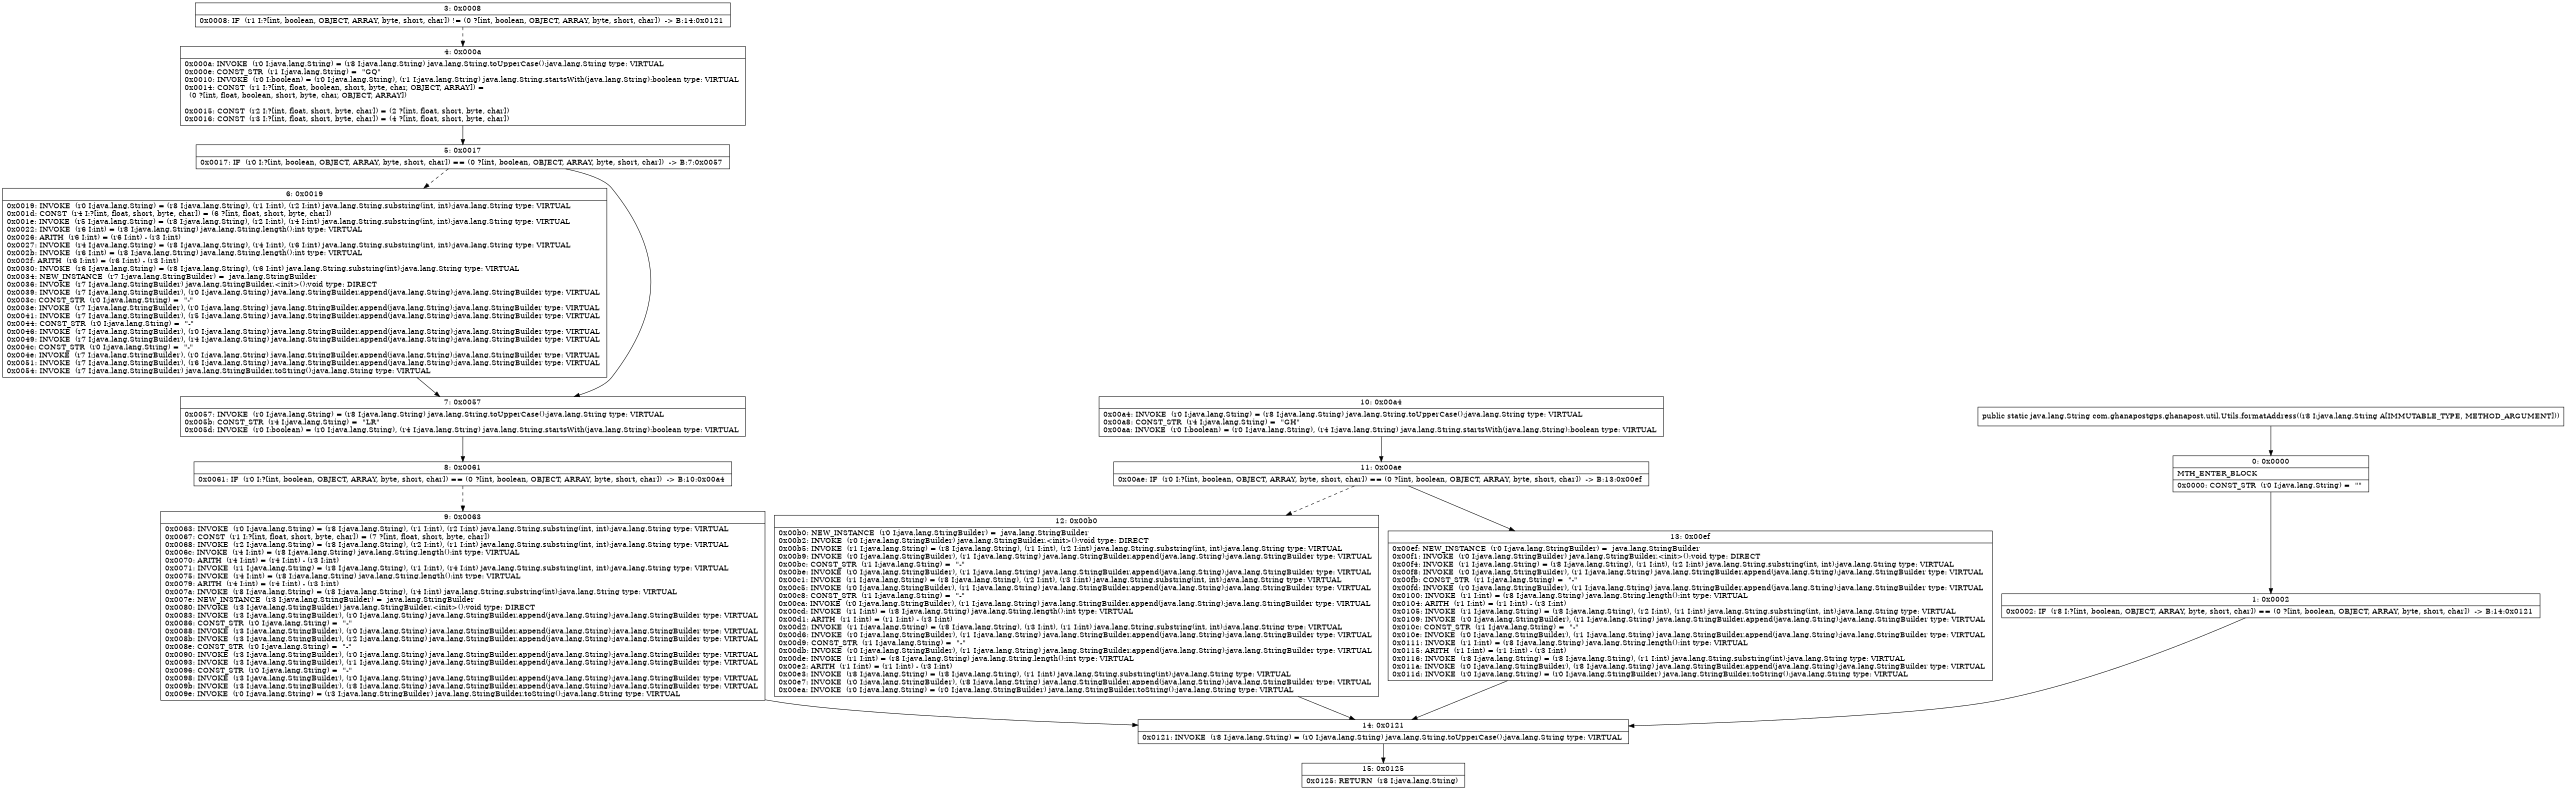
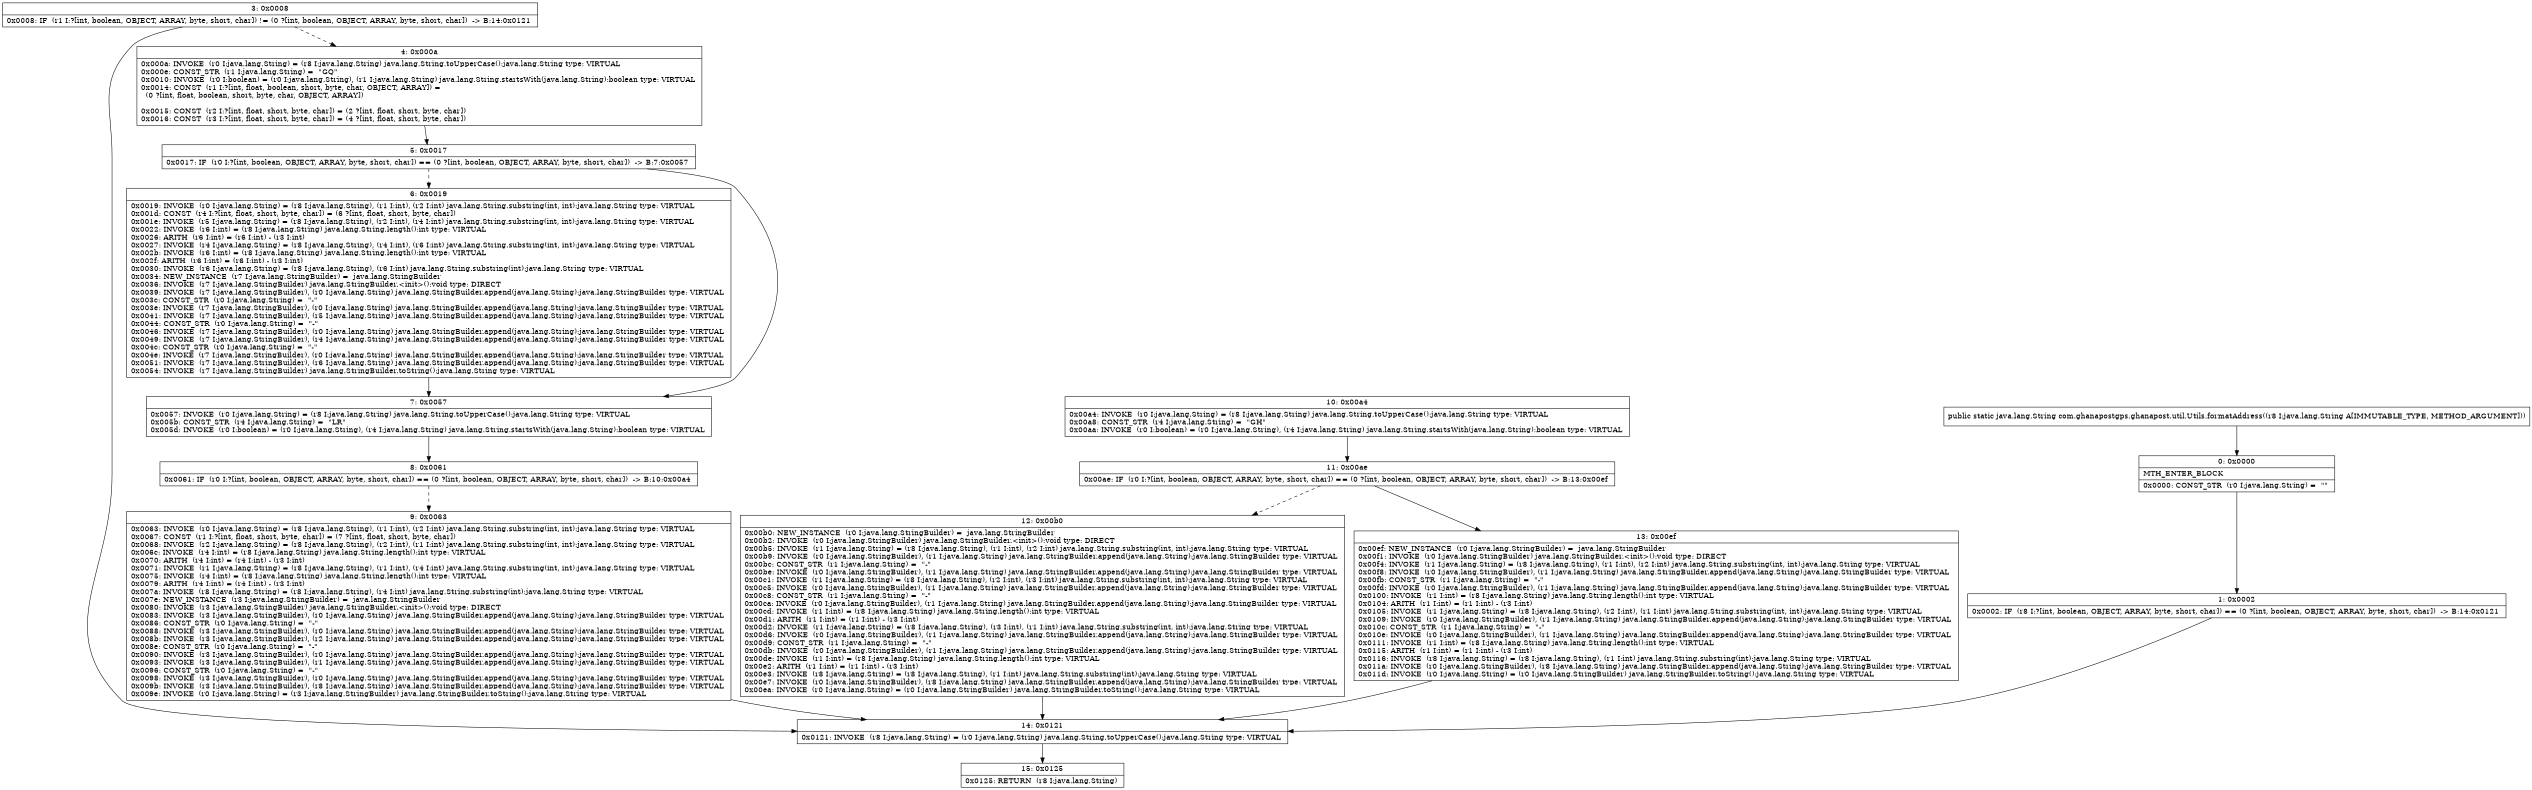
none -> (104, 679)
